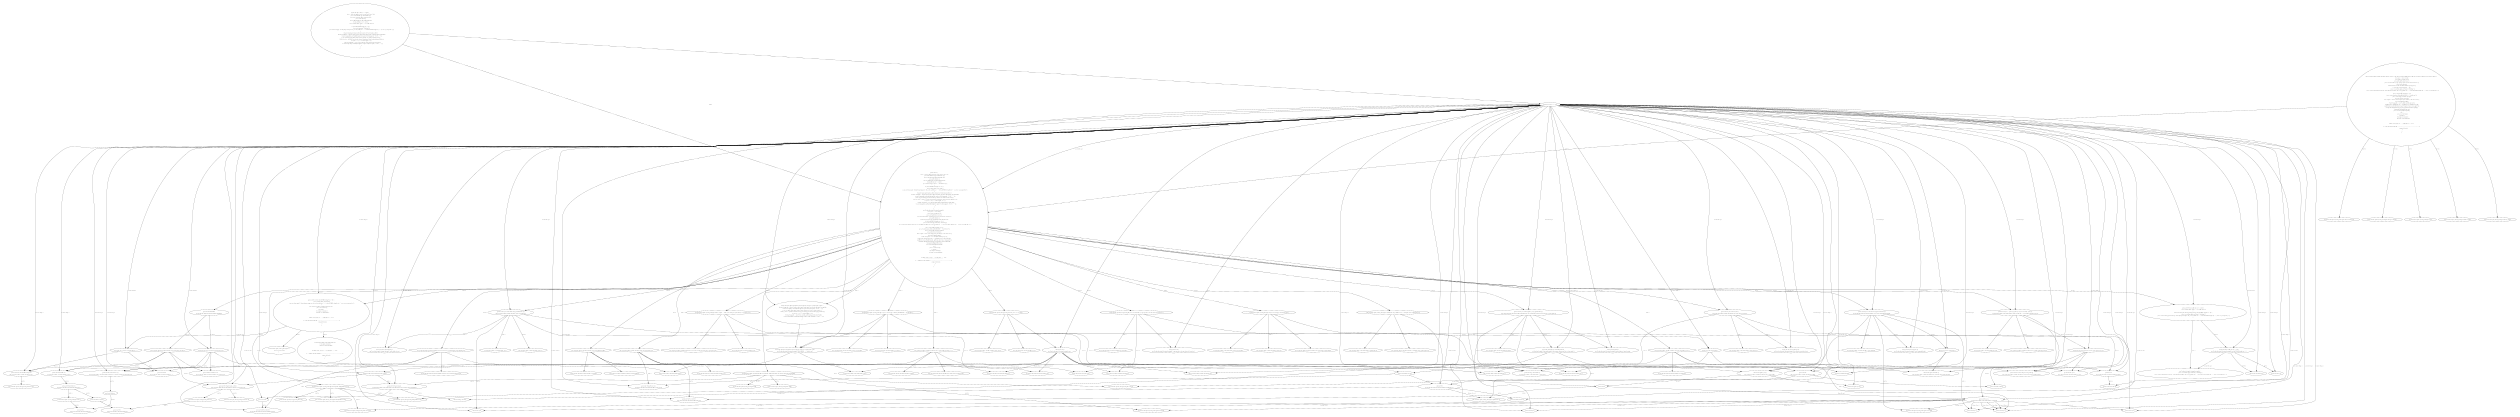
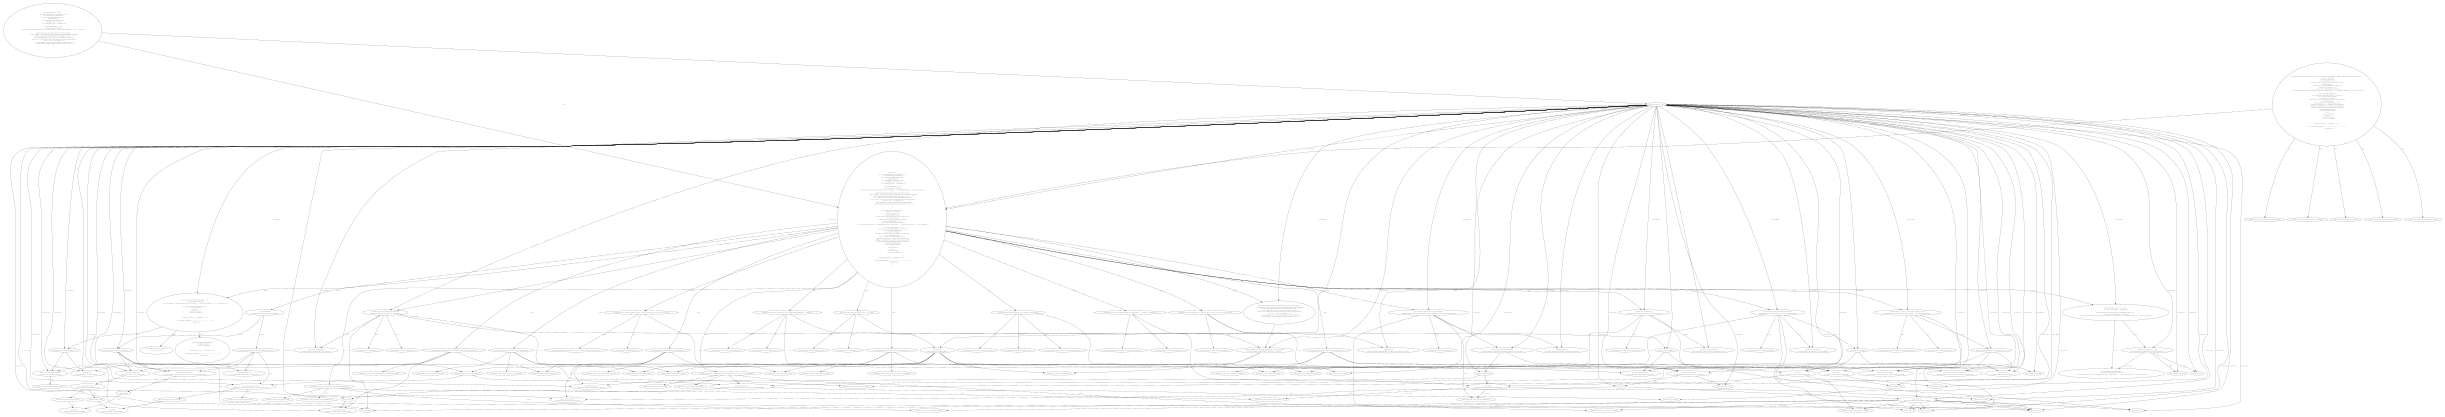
(1118, 373) -> none
